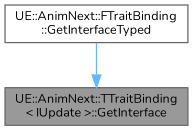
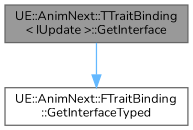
(96, 59) -> (96, 59)
